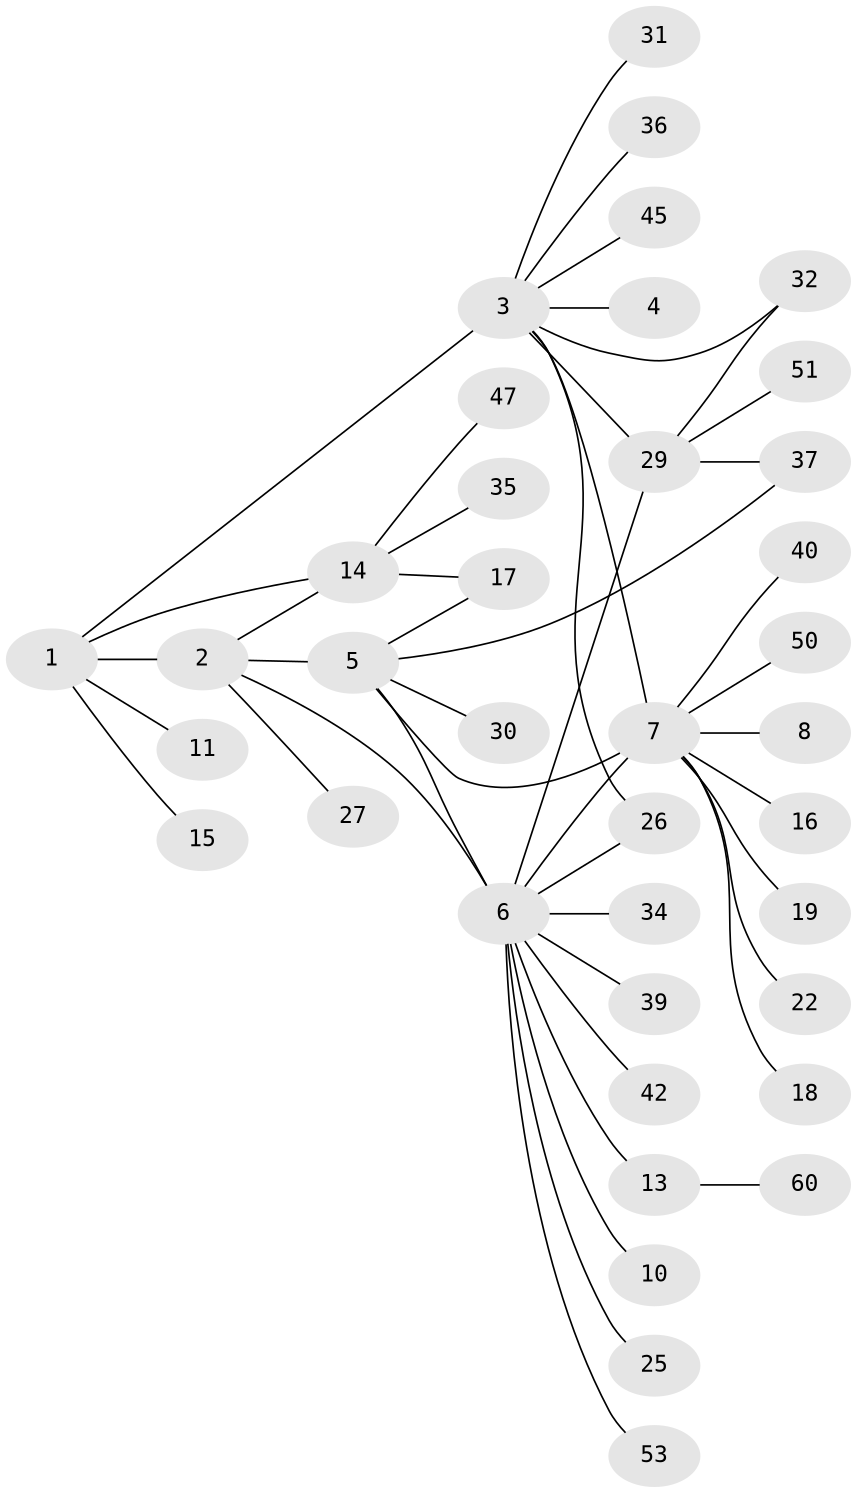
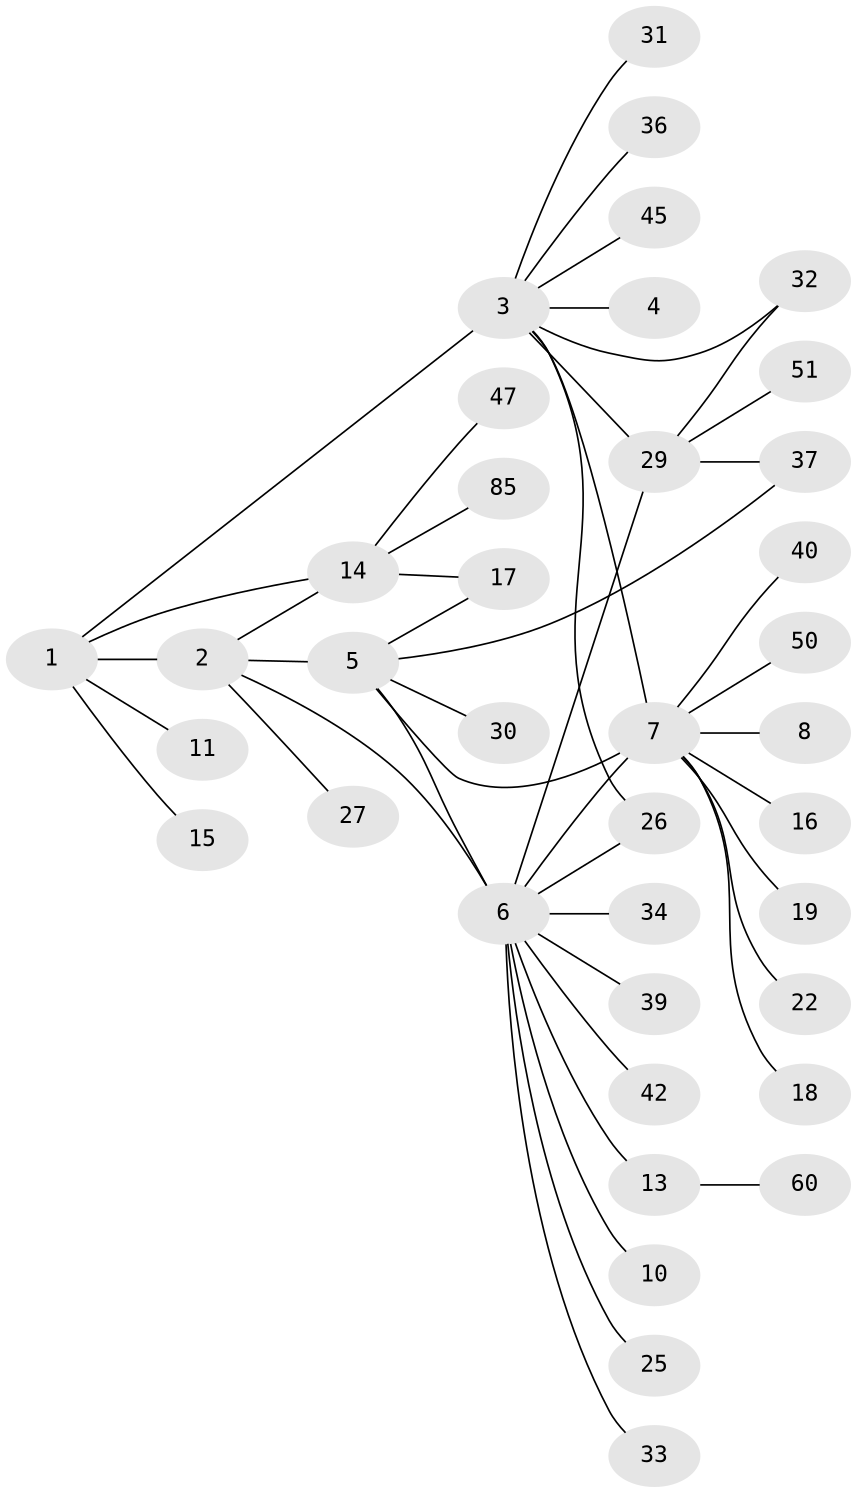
(504, 489) -> (504, 489)
(654, 1456) -> (654, 1456)
